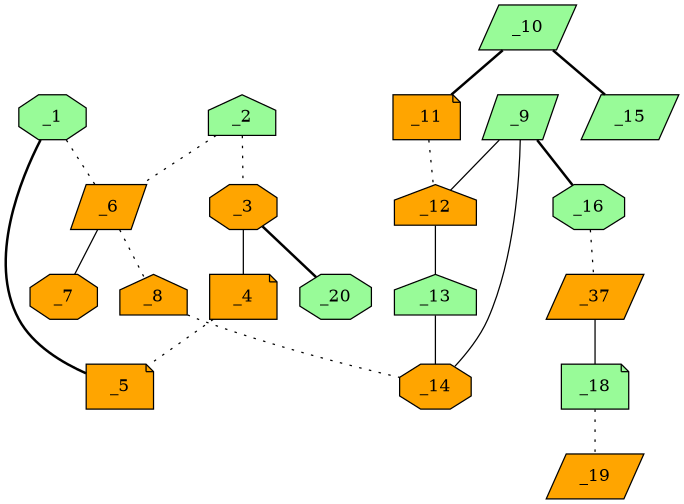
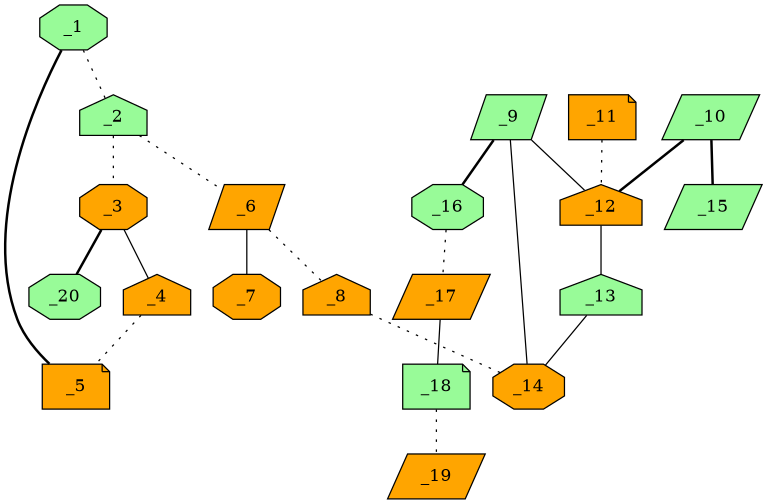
(477, 72) -> (651, 166)
(81, 162) -> (94, 74)
(243, 297) -> (157, 297)
(595, 297) -> (441, 297)
